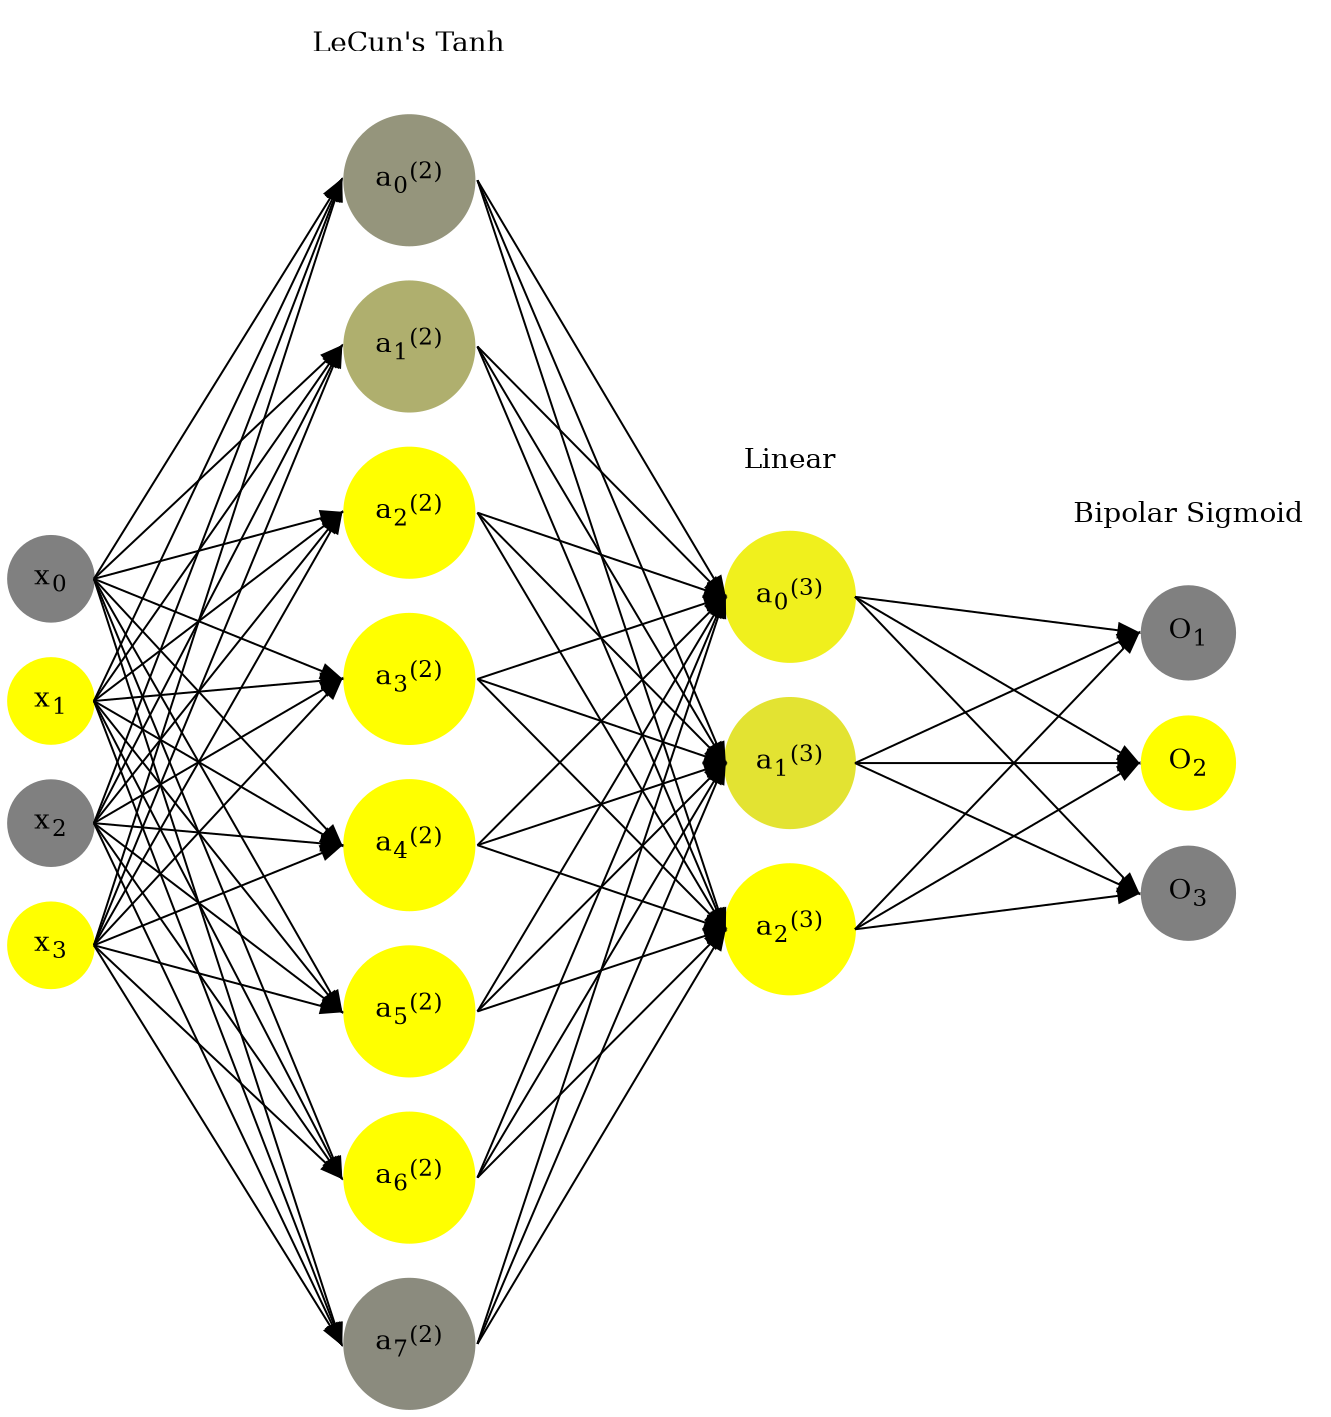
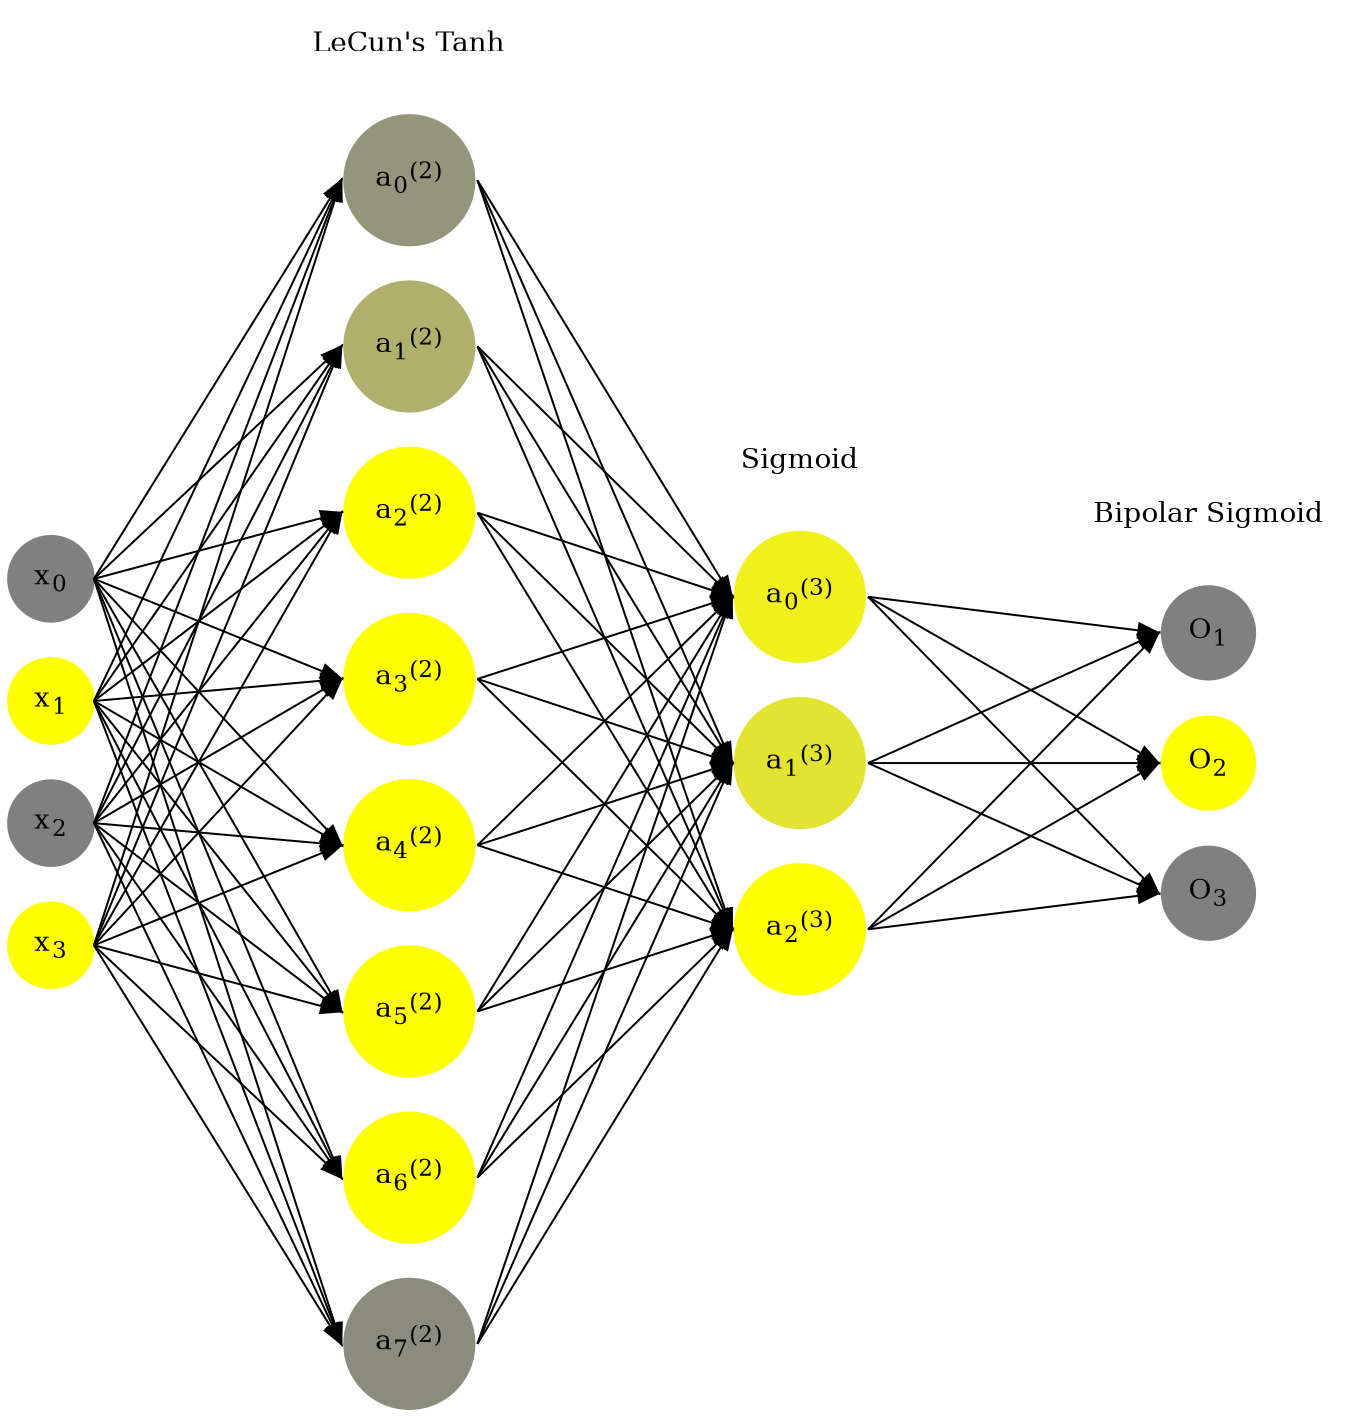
(790, 461) -> (800, 461)
